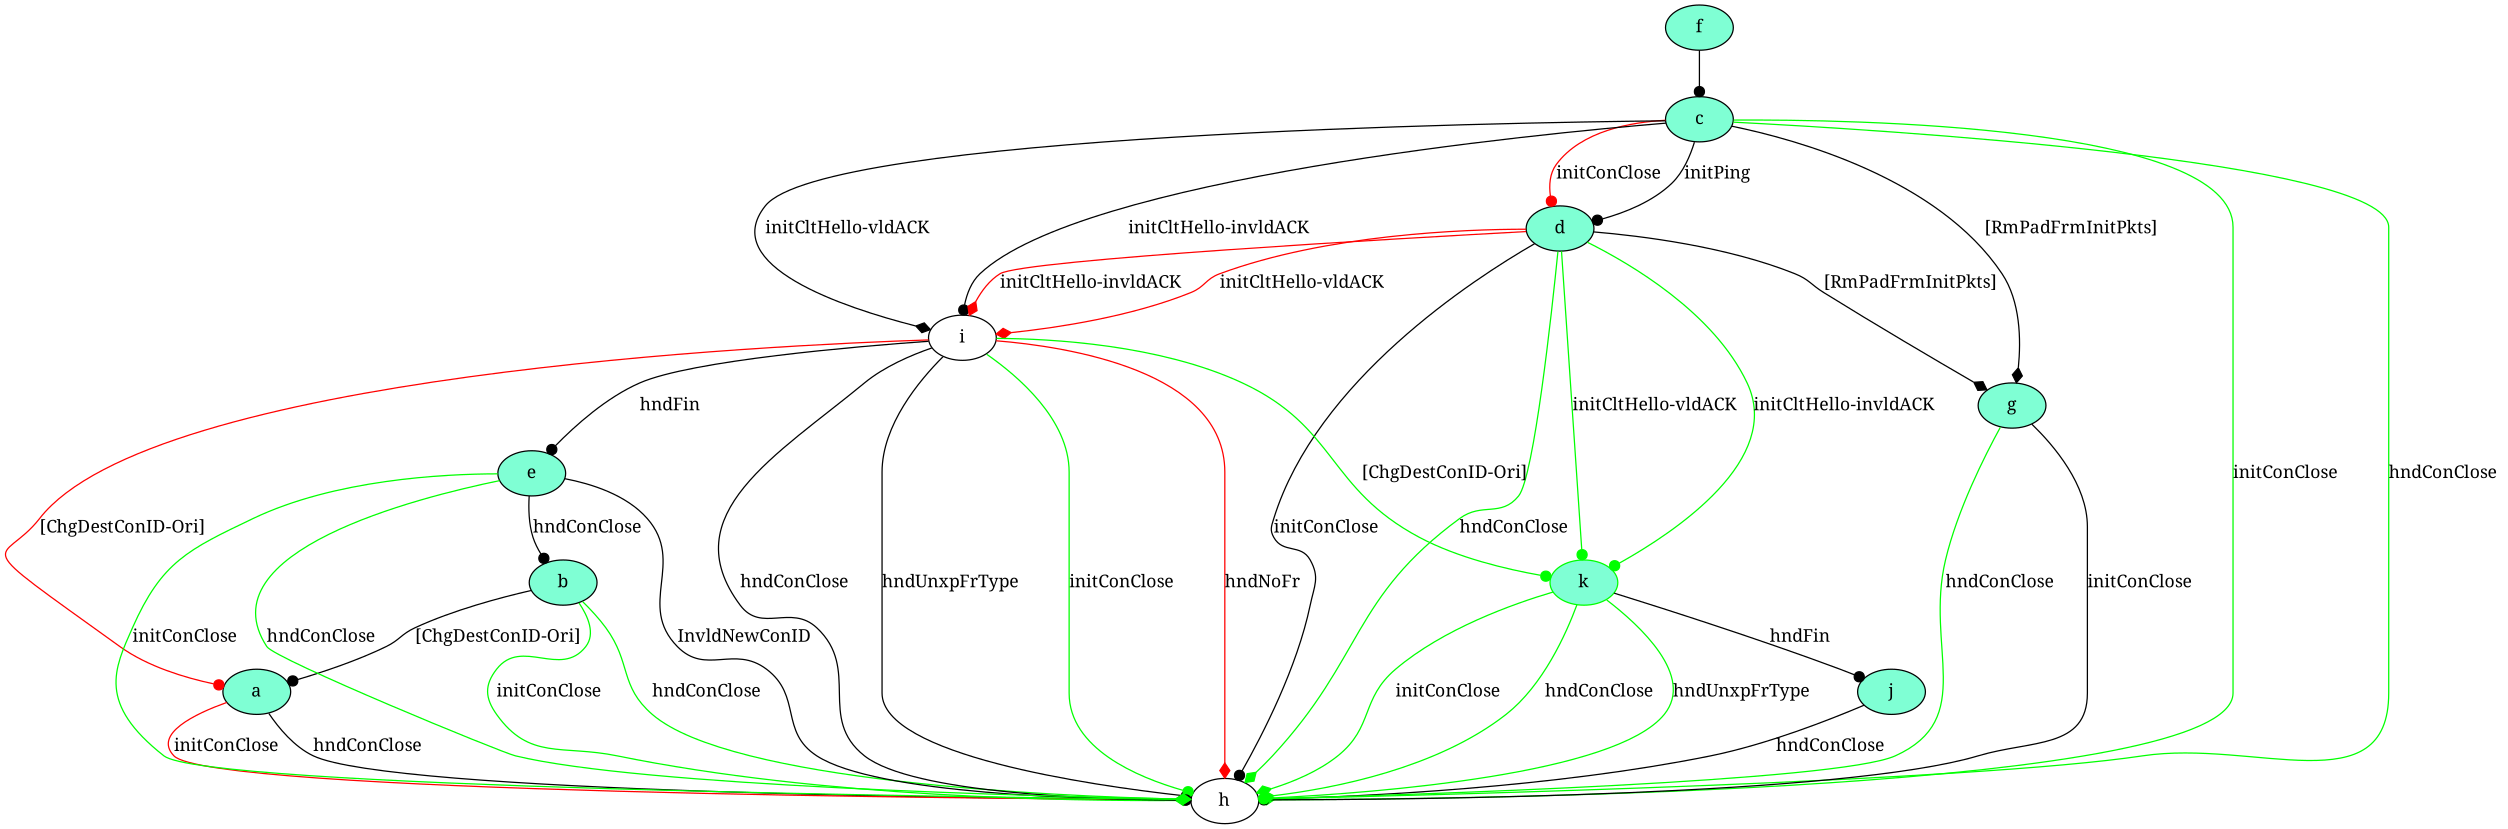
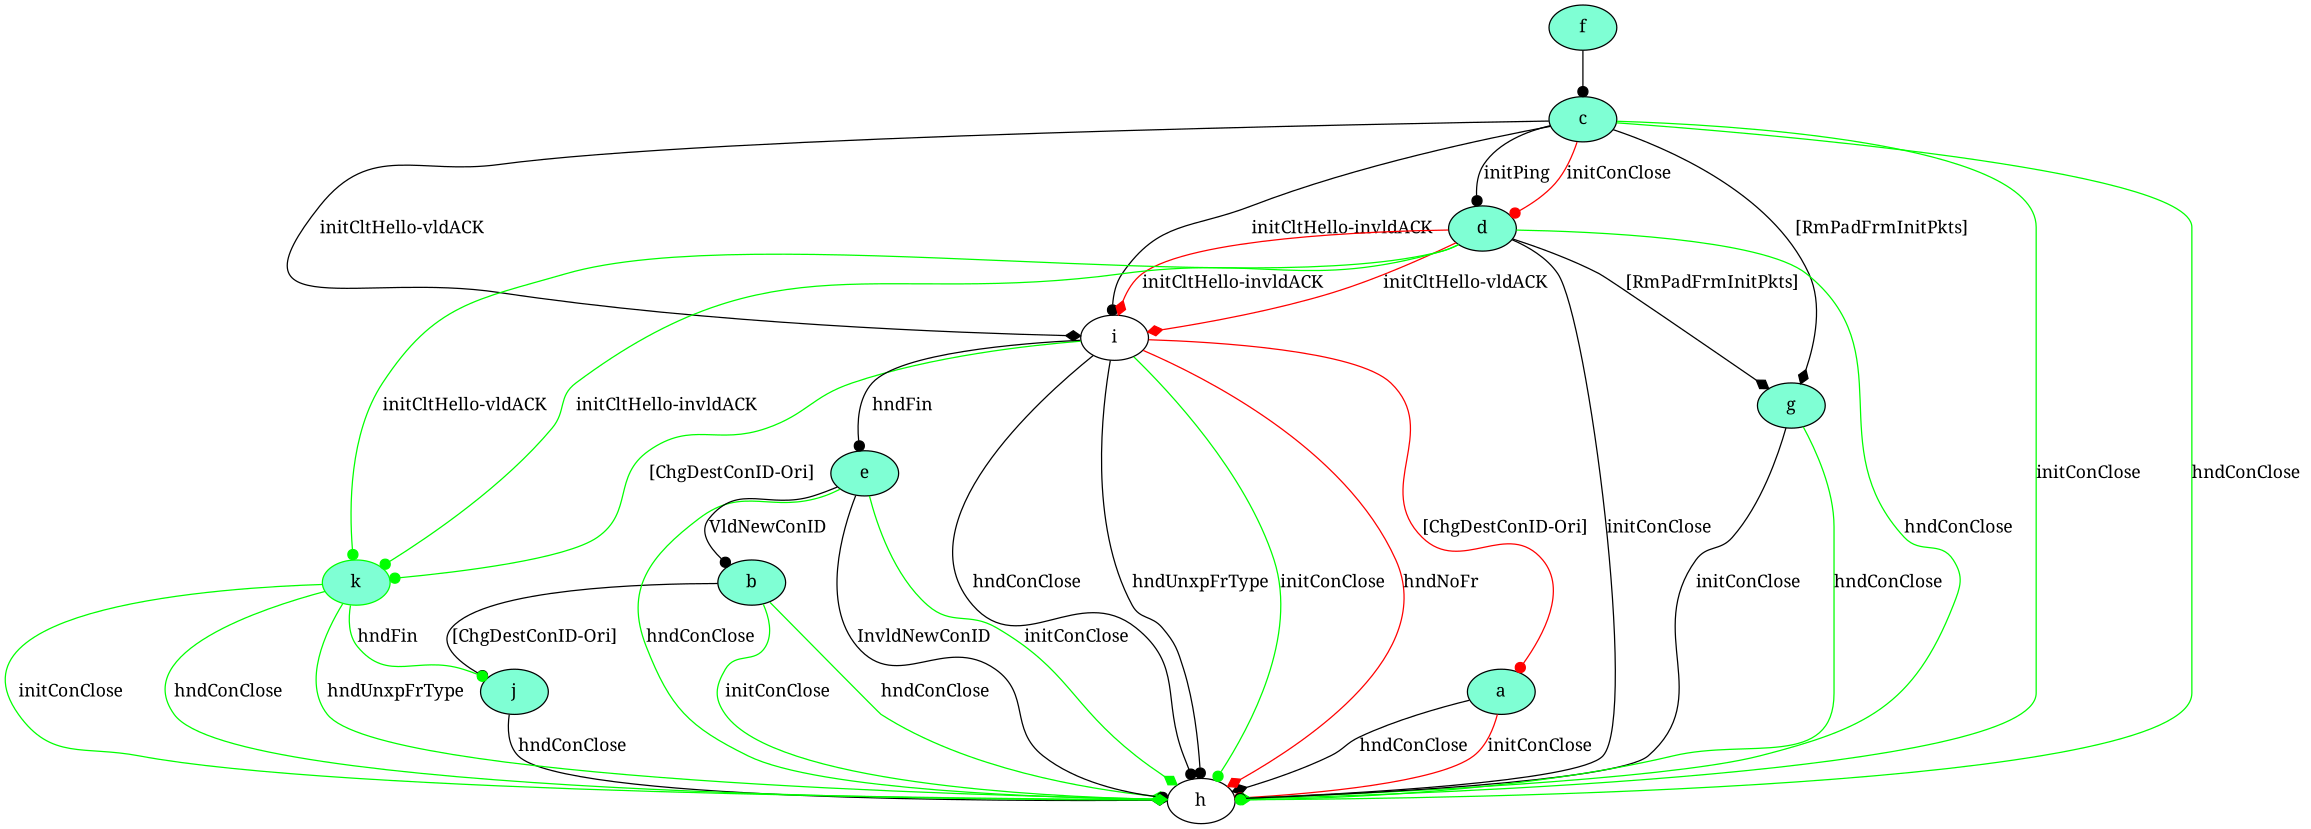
(590, 528) -> (771, 528)
(412, 629) -> (551, 594)
(1735, 632) -> (393, 666)
